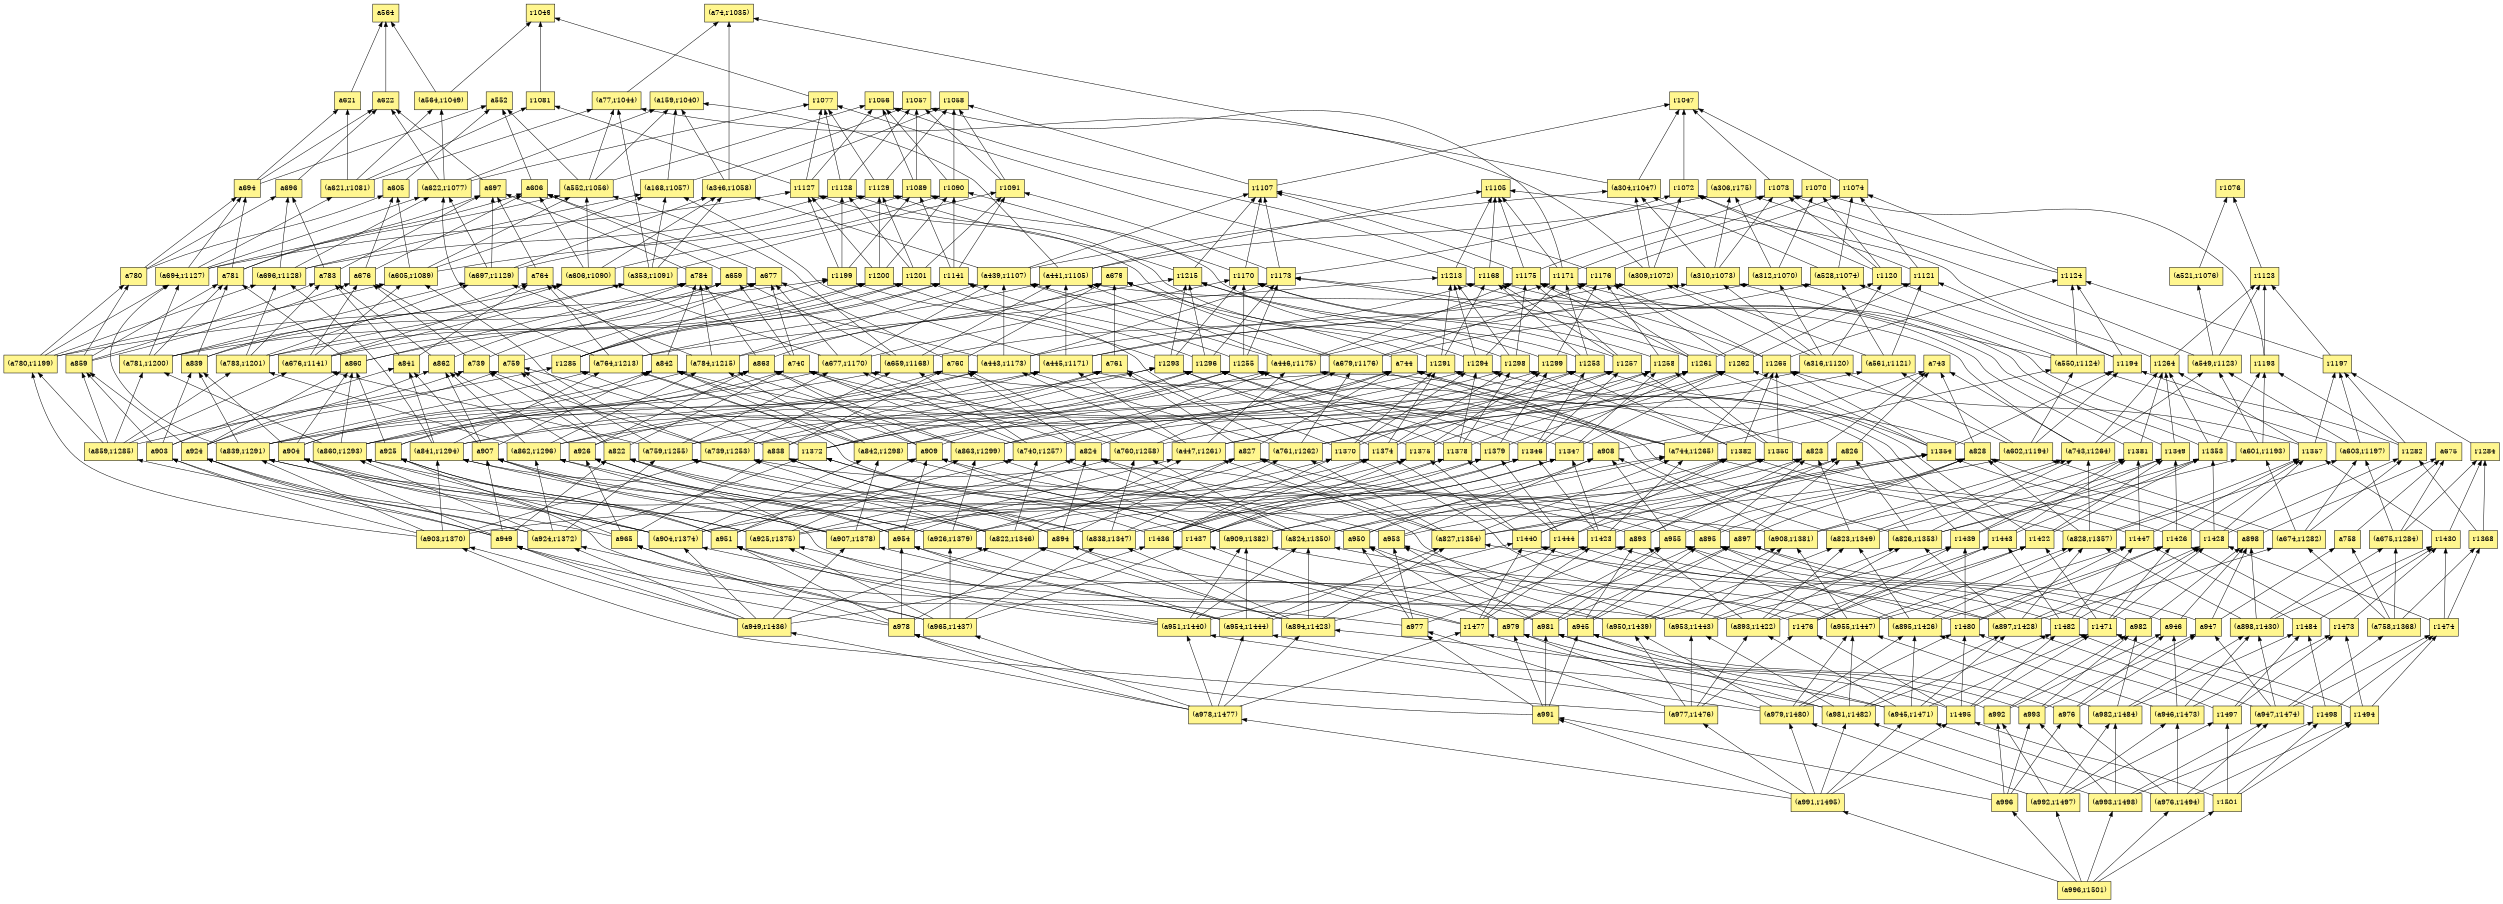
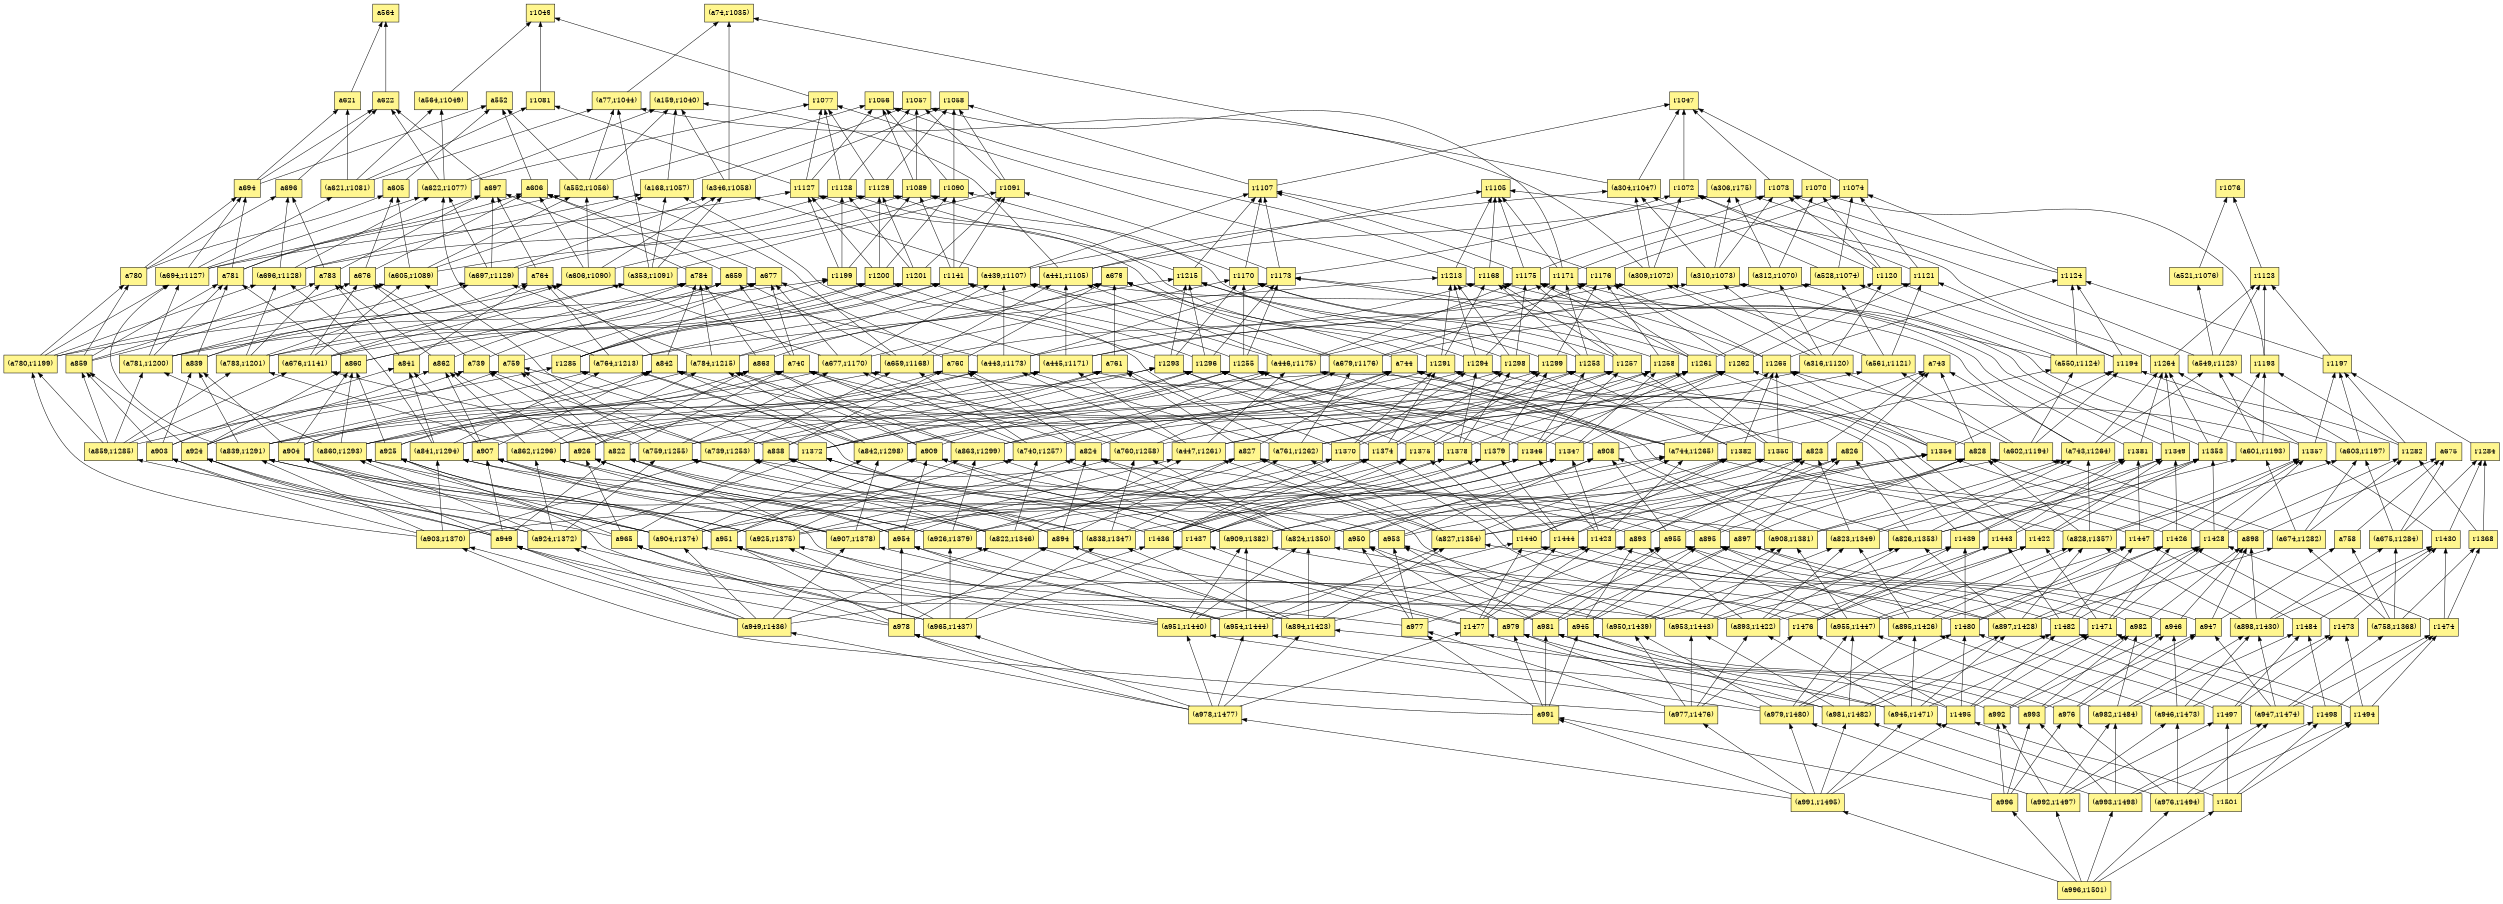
(415, 59) -> none
(764, 399) -> (838, 412)
